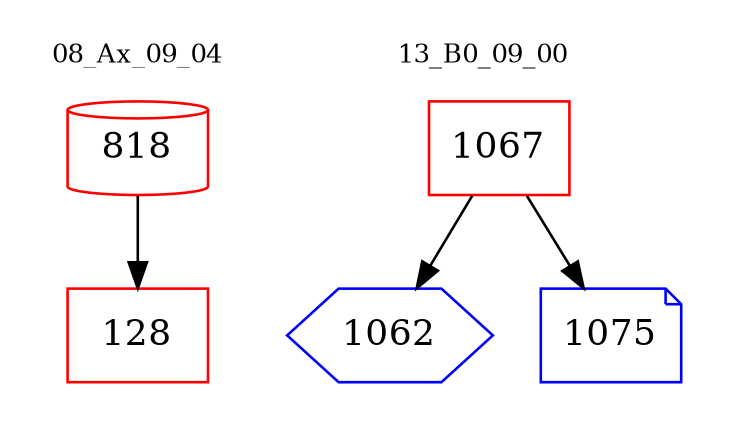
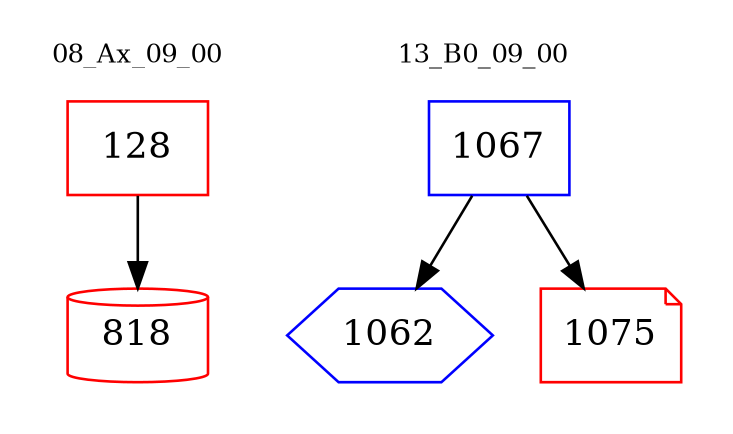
(138, 56) -> (138, 56)
(499, 148) -> (499, 148)
(138, 229) -> (138, 229)
(611, 335) -> (611, 335)
